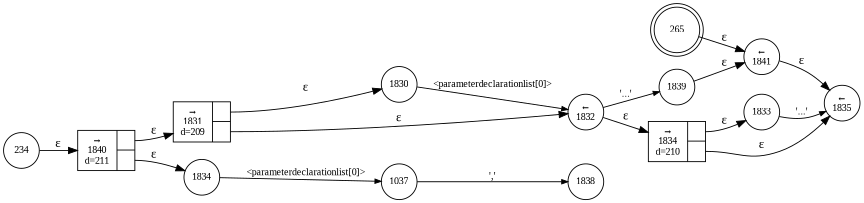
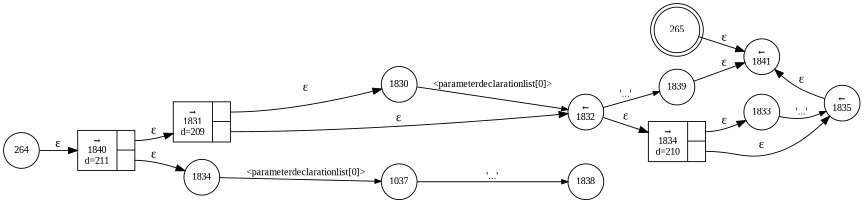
(803, 70) -> (802, 89)
(21, 150) -> (21, 150)
(493, 176) -> (493, 176)
